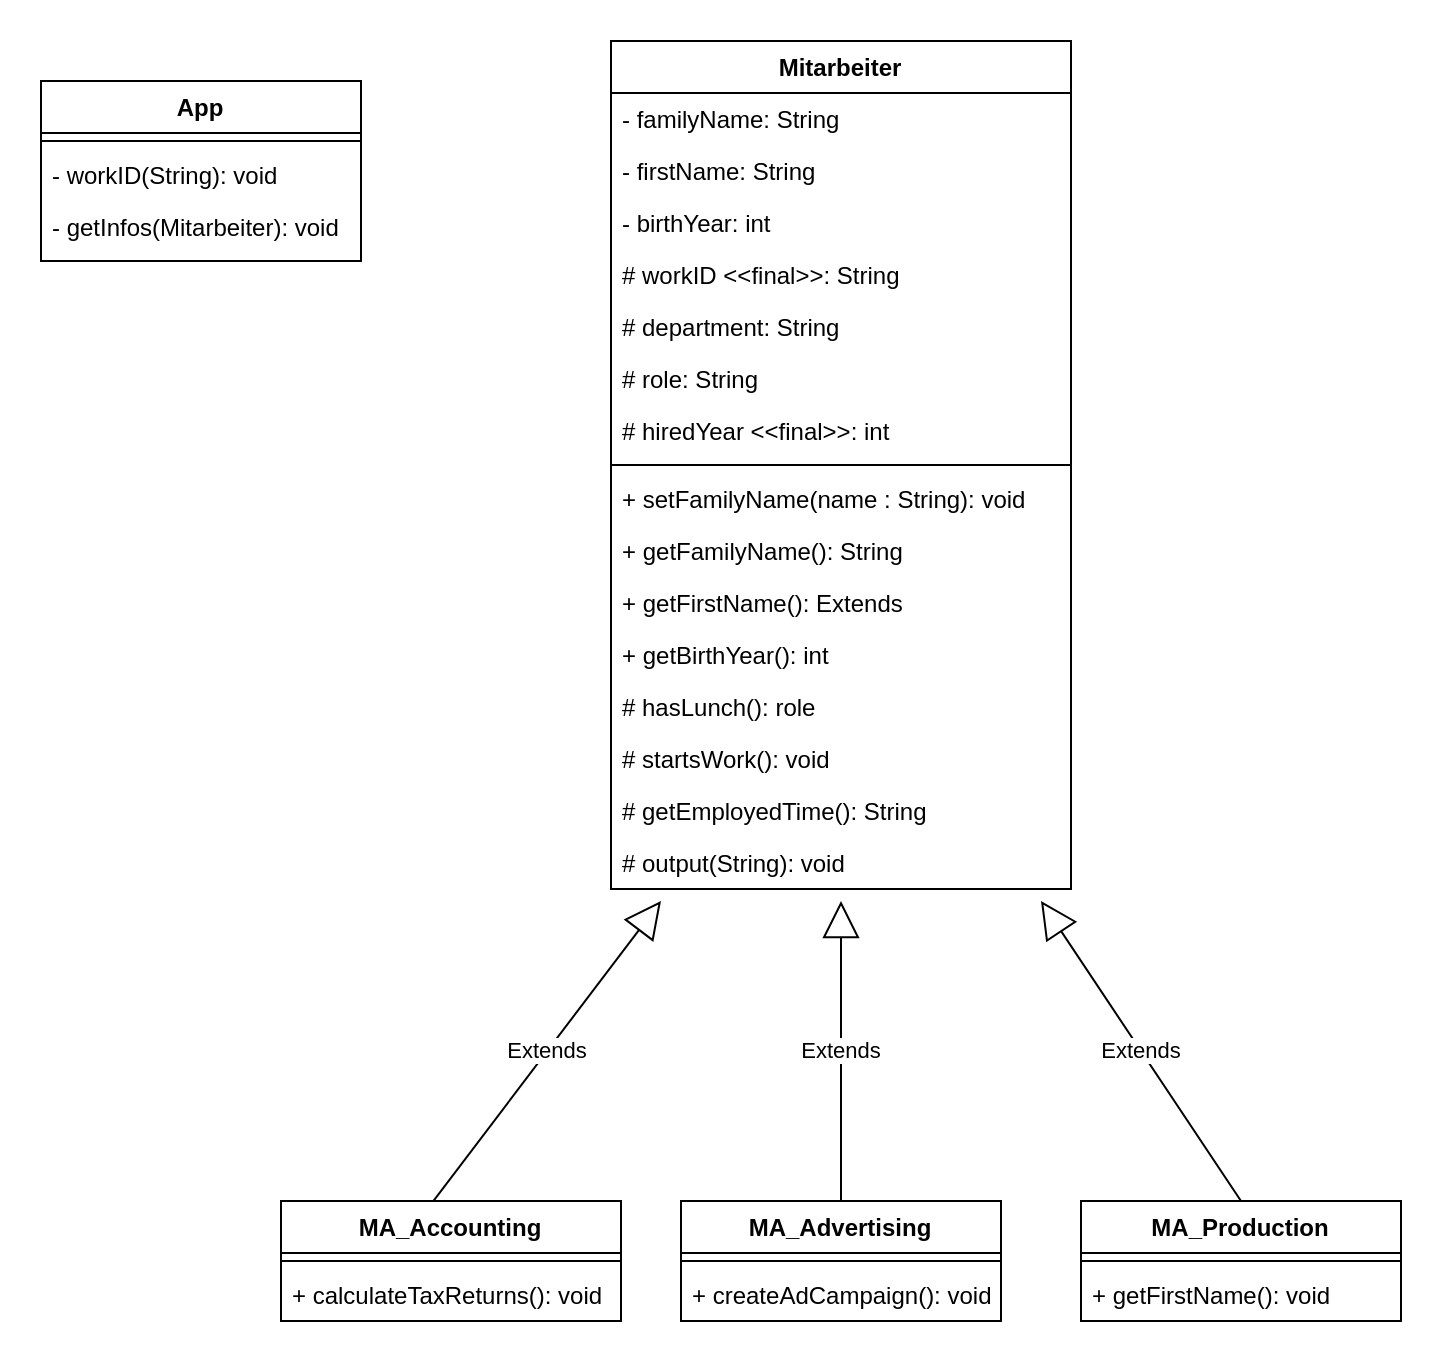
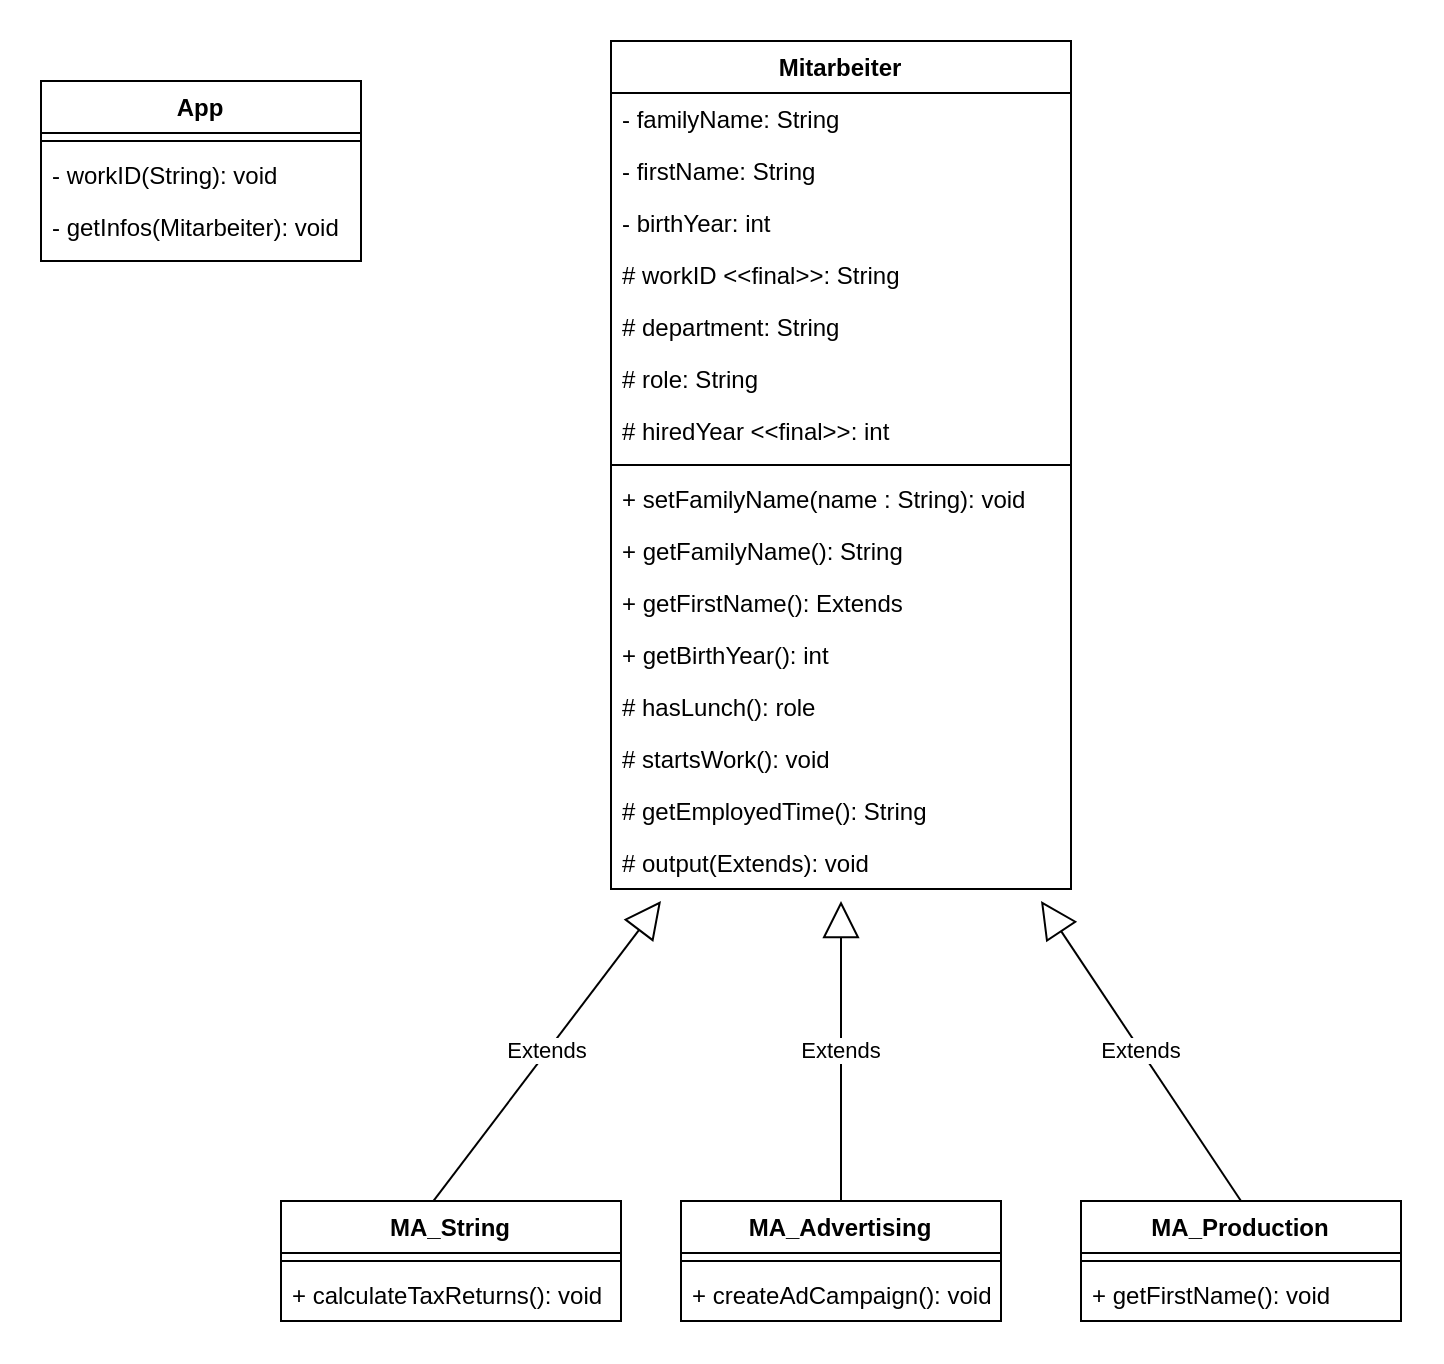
(754, 864) -> (764, 864)
(450, 1228) -> (450, 1228)
